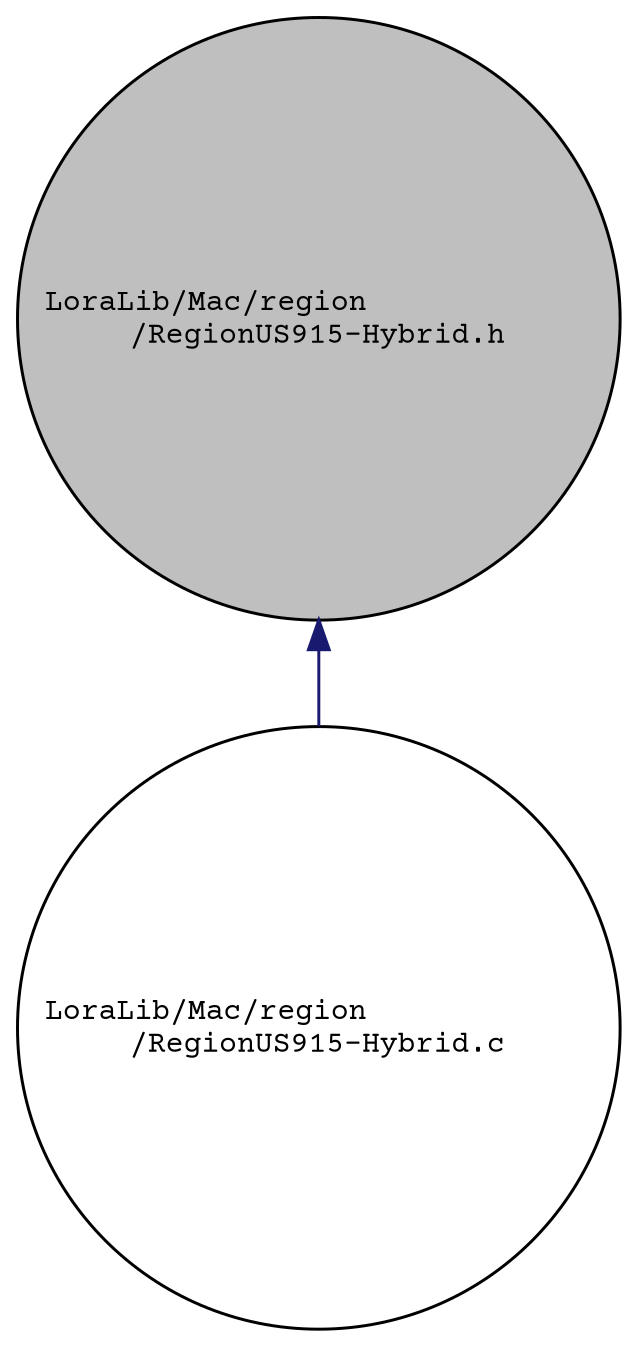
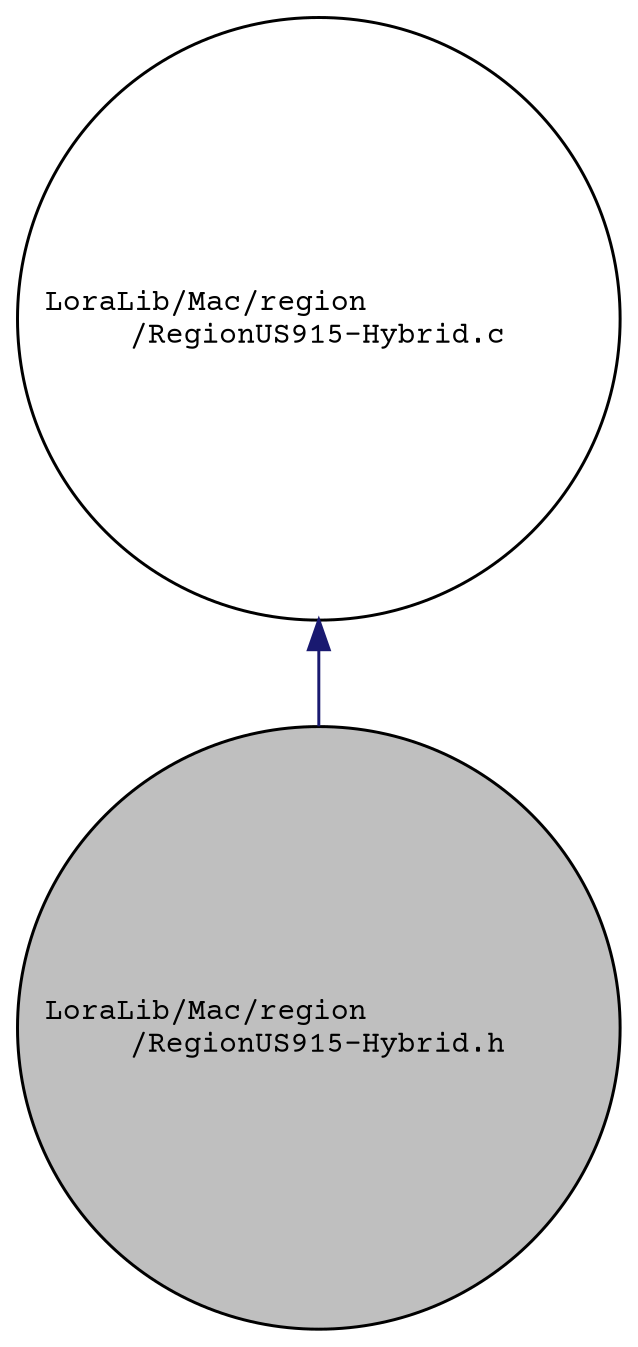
(319, 688) -> (319, 688)
